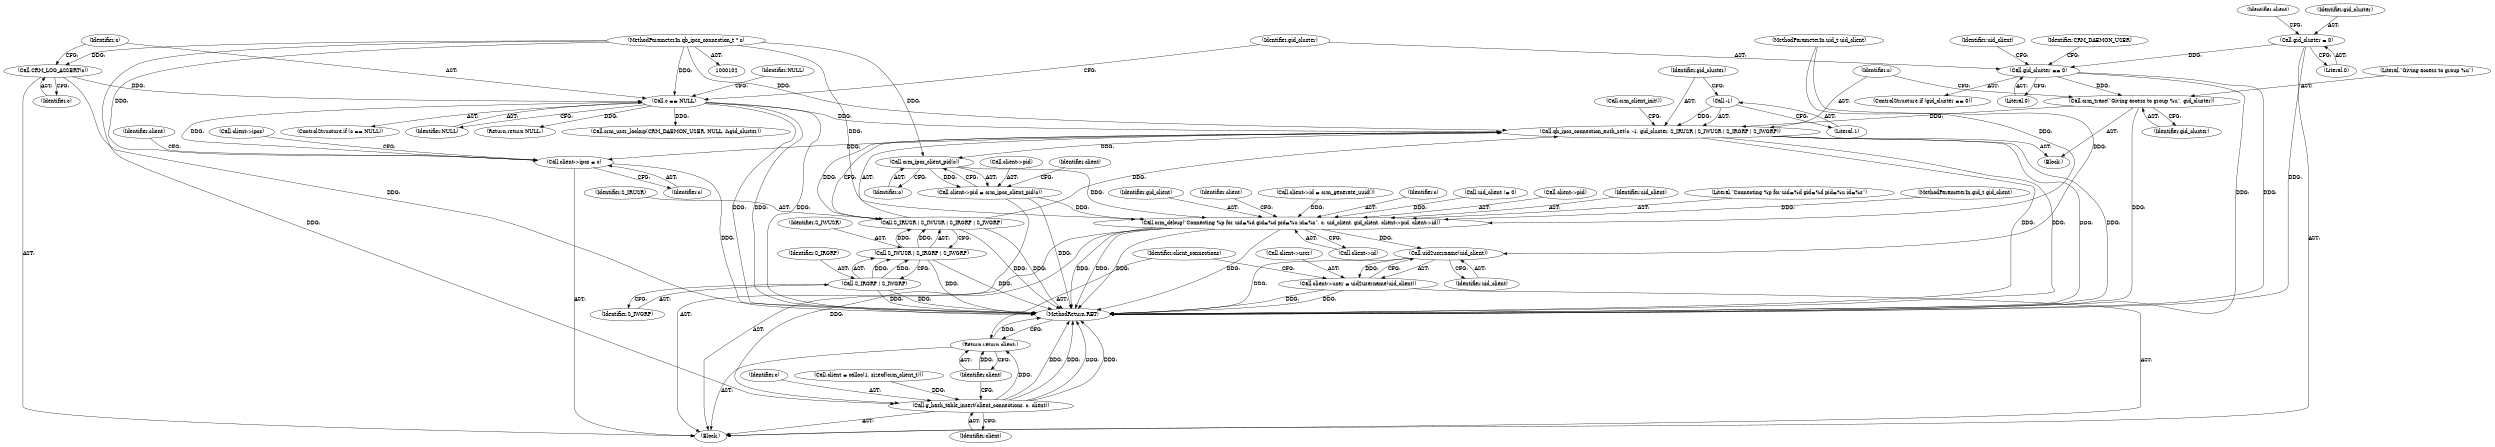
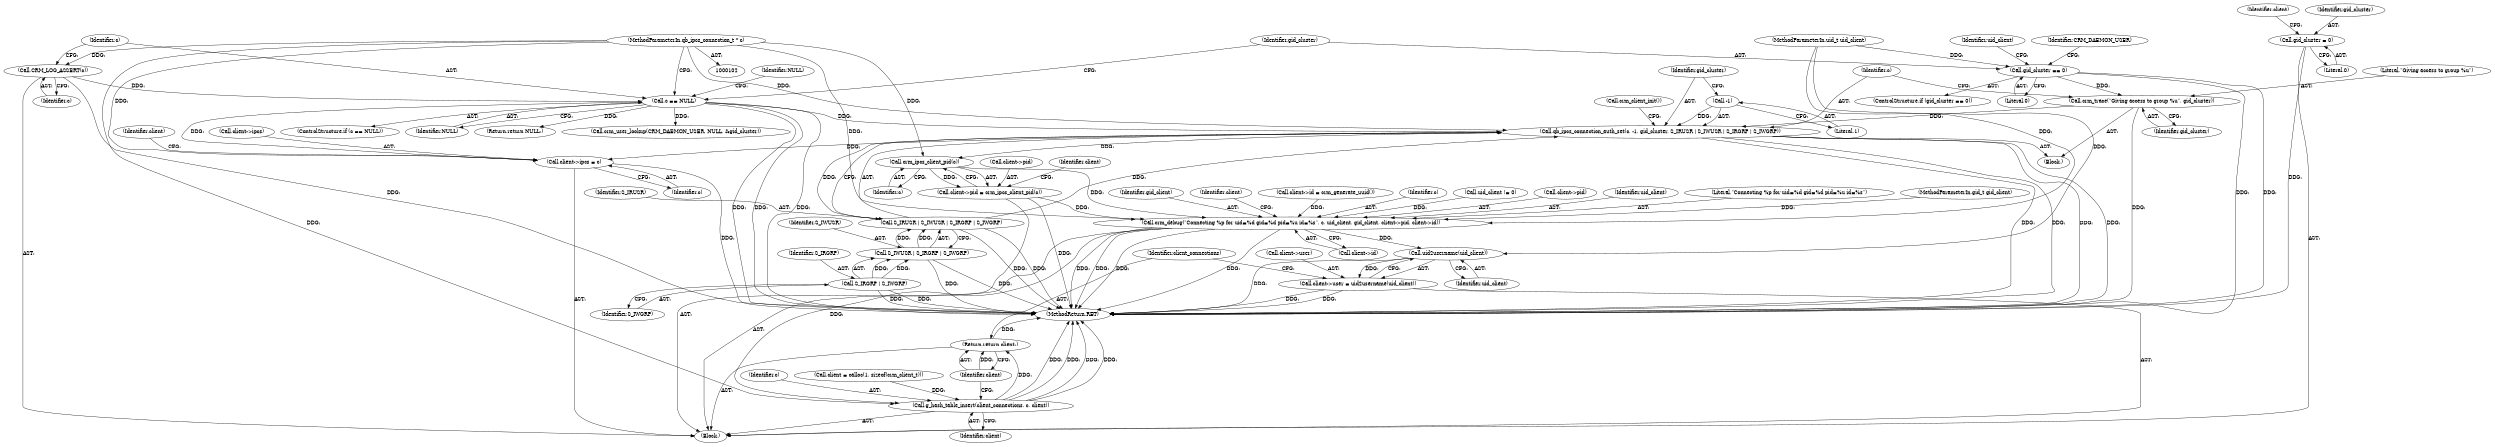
(2175, 56) -> (1931, 56)
(686, 71) -> (686, 71)
(390, 147) -> (390, 147)
(914, 271) -> none
(1029, 328) -> none
